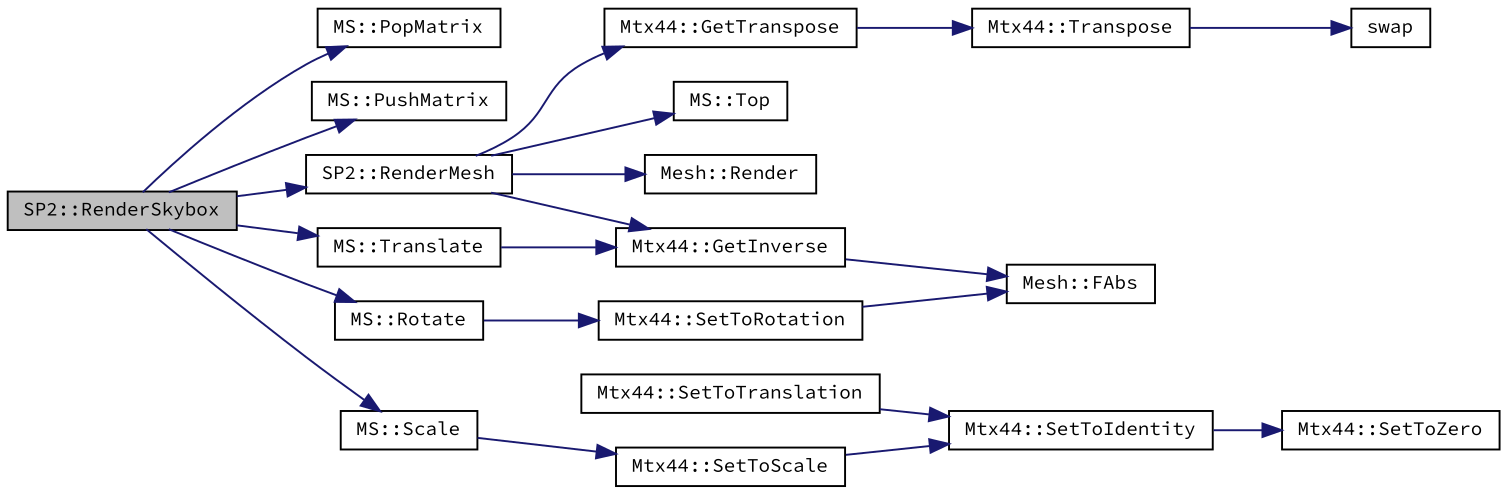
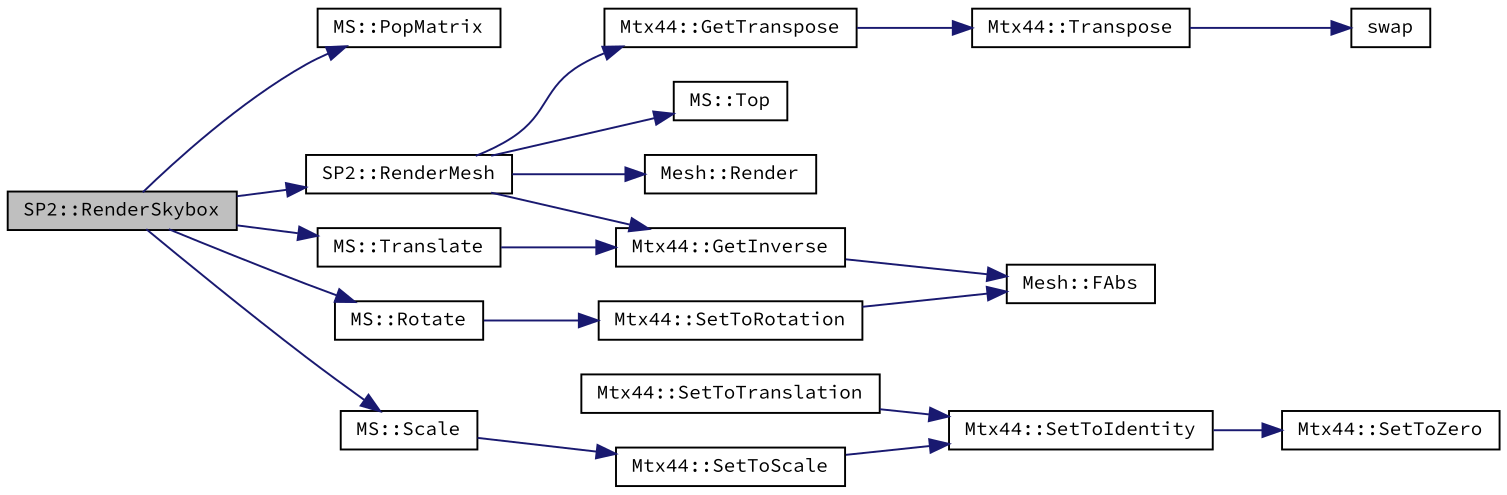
(409, 101) -> none
